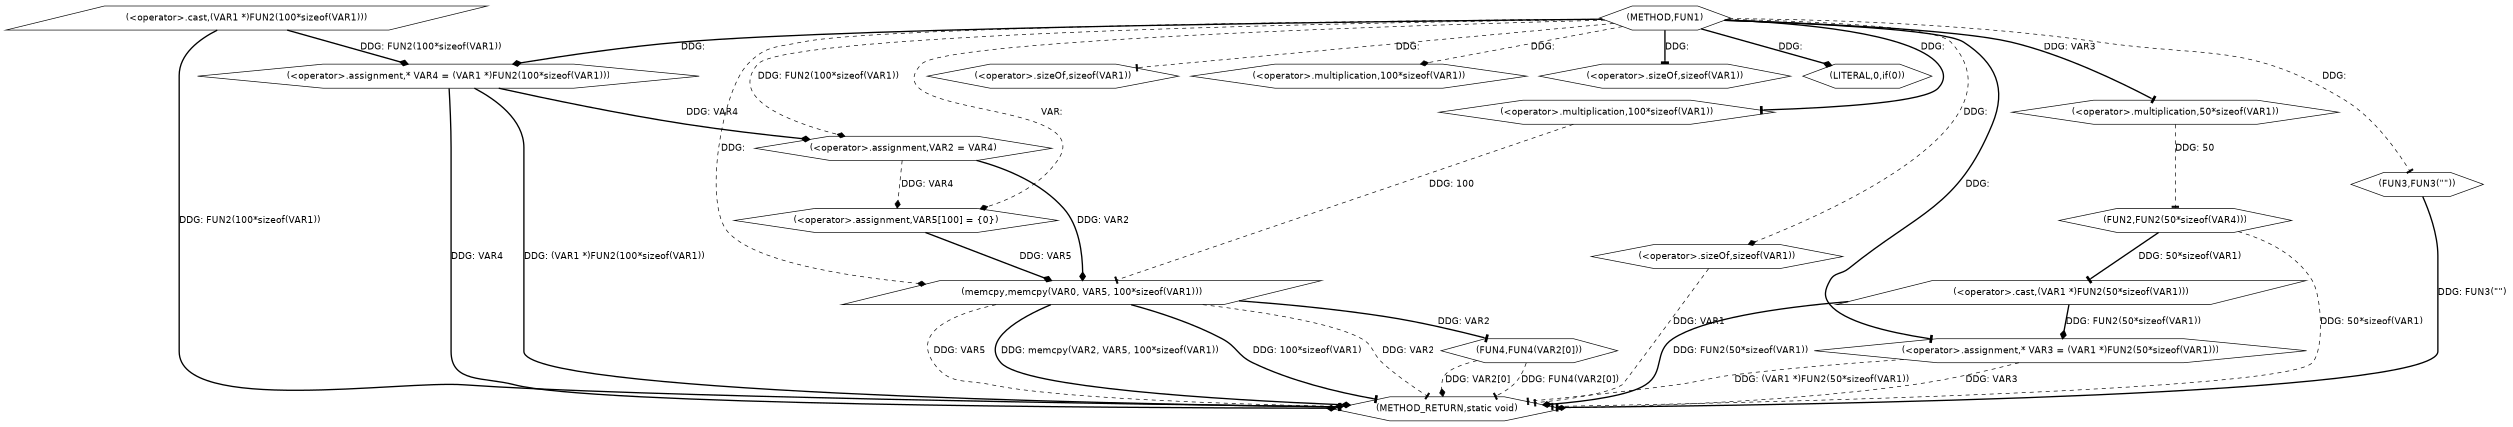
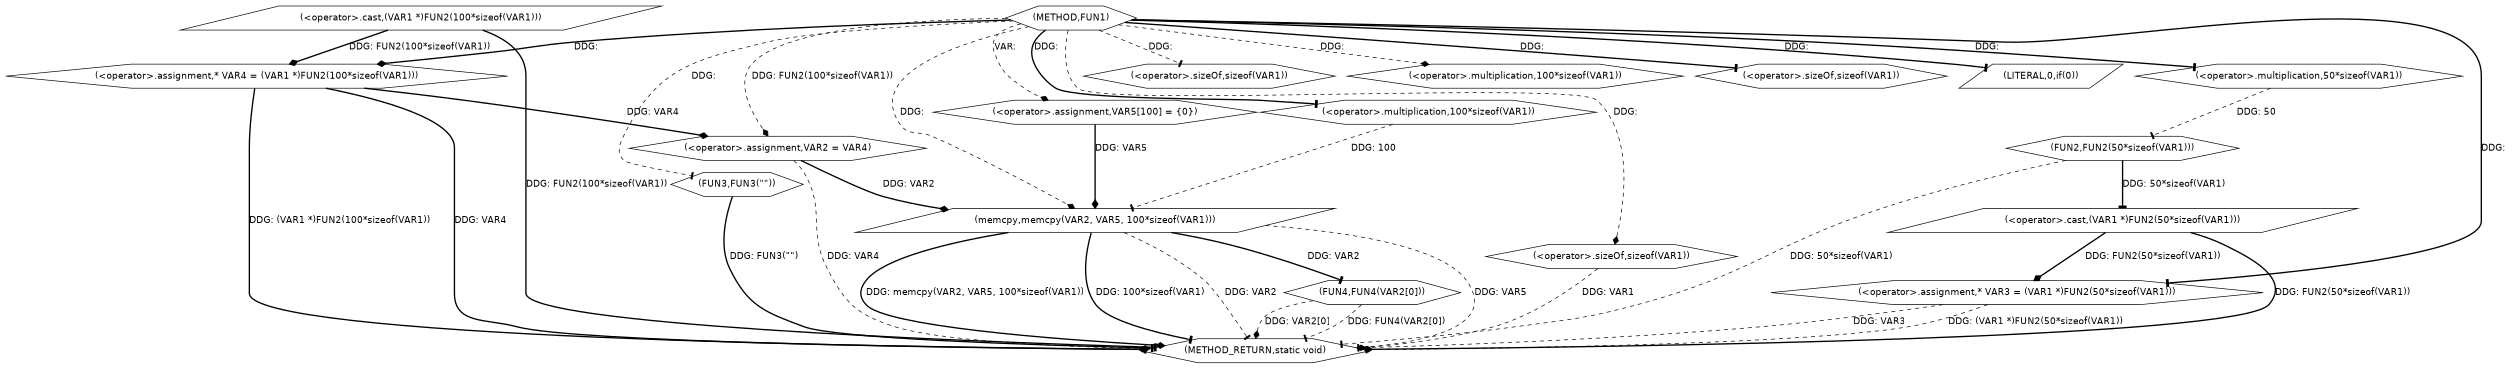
(1762, 46) -> (1558, 37)
(2070, 47) -> (1989, 47)
(1867, 76) -> (2041, 76)
(900, 180) -> (914, 332)
(2175, 220) -> (2123, 148)
(1082, 293) -> (1095, 220)
